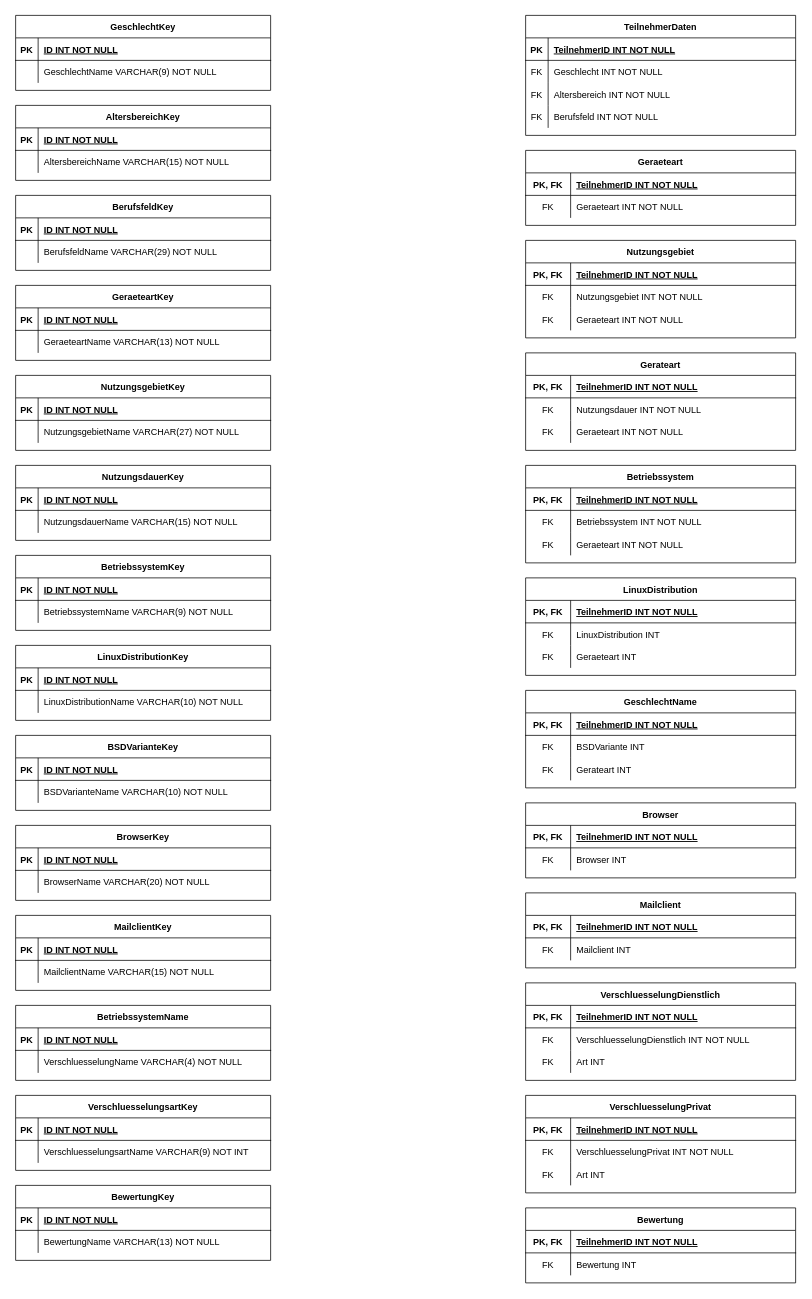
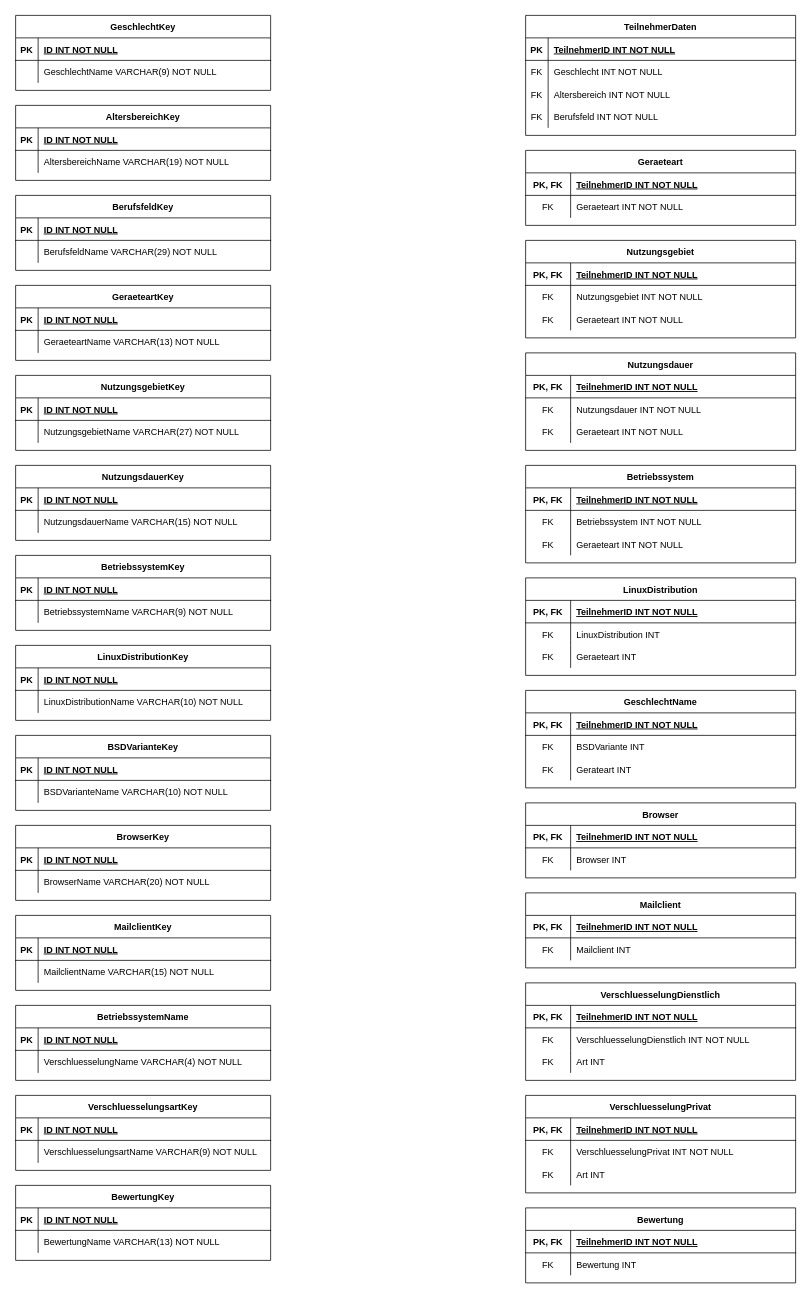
(133, 162) -> (133, 162)
(660, 365) -> (660, 365)
(146, 1152) -> (149, 1152)
